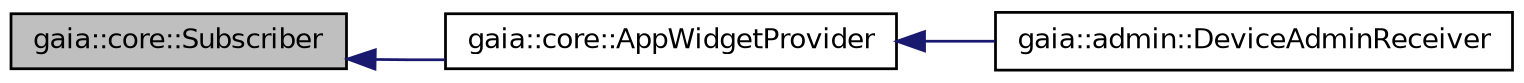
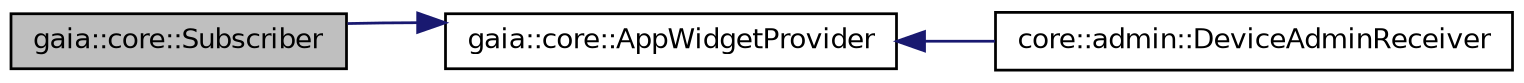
(1254, 41) -> (1254, 41)
(410, 60) -> (383, 23)
